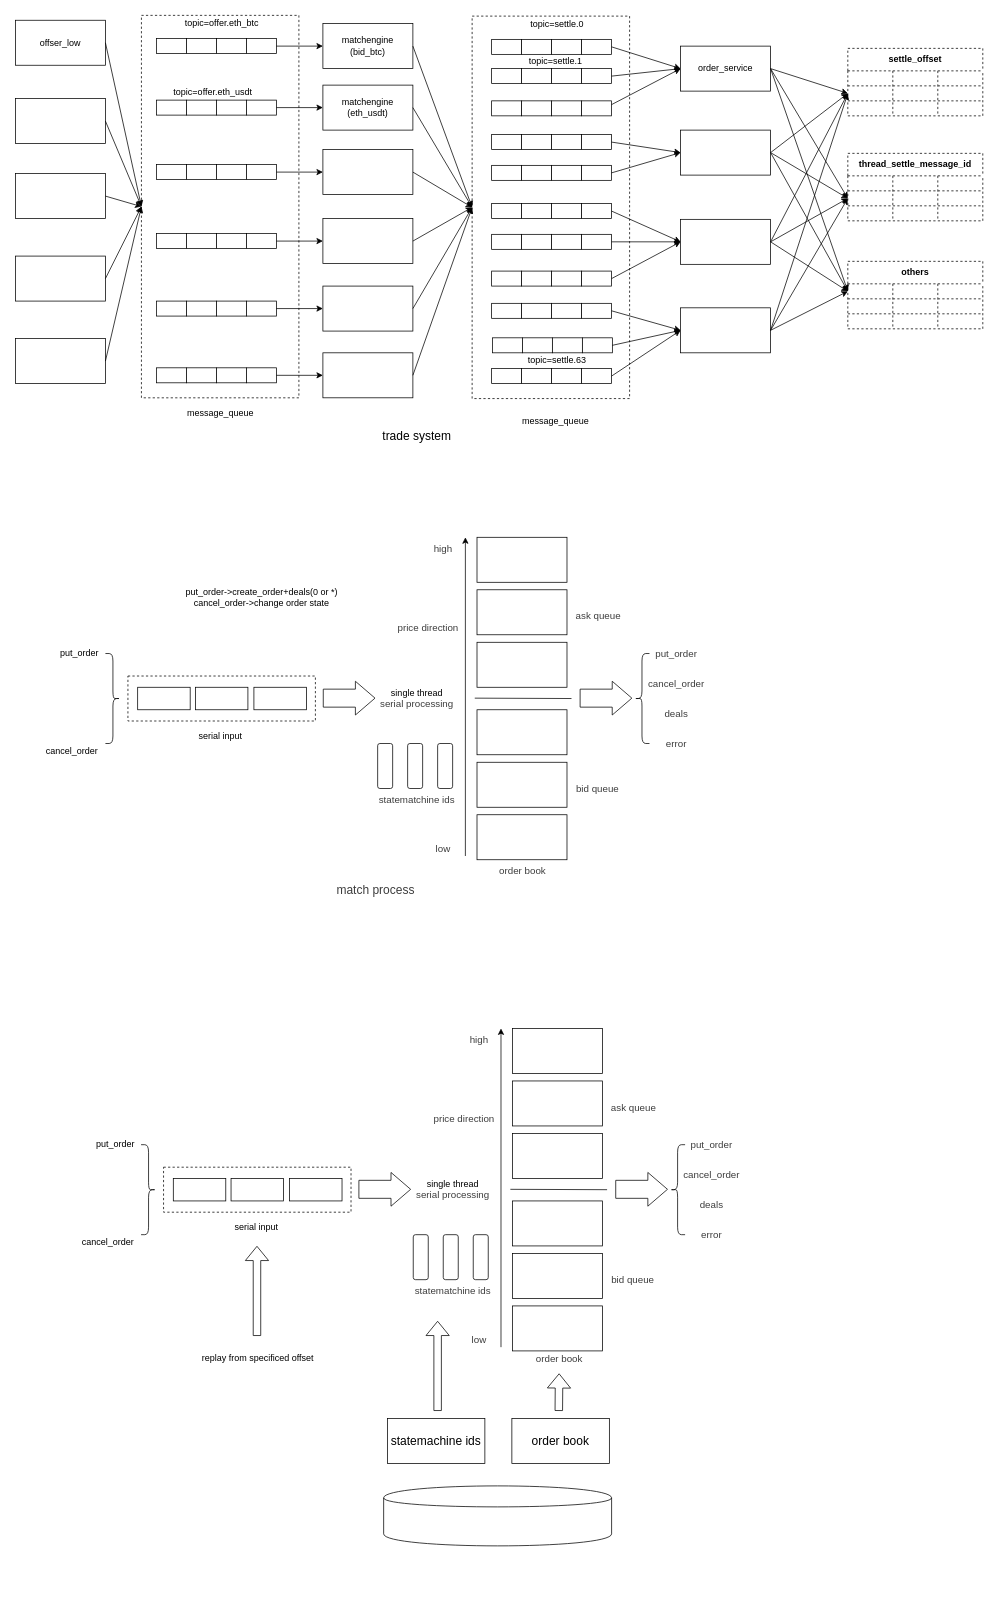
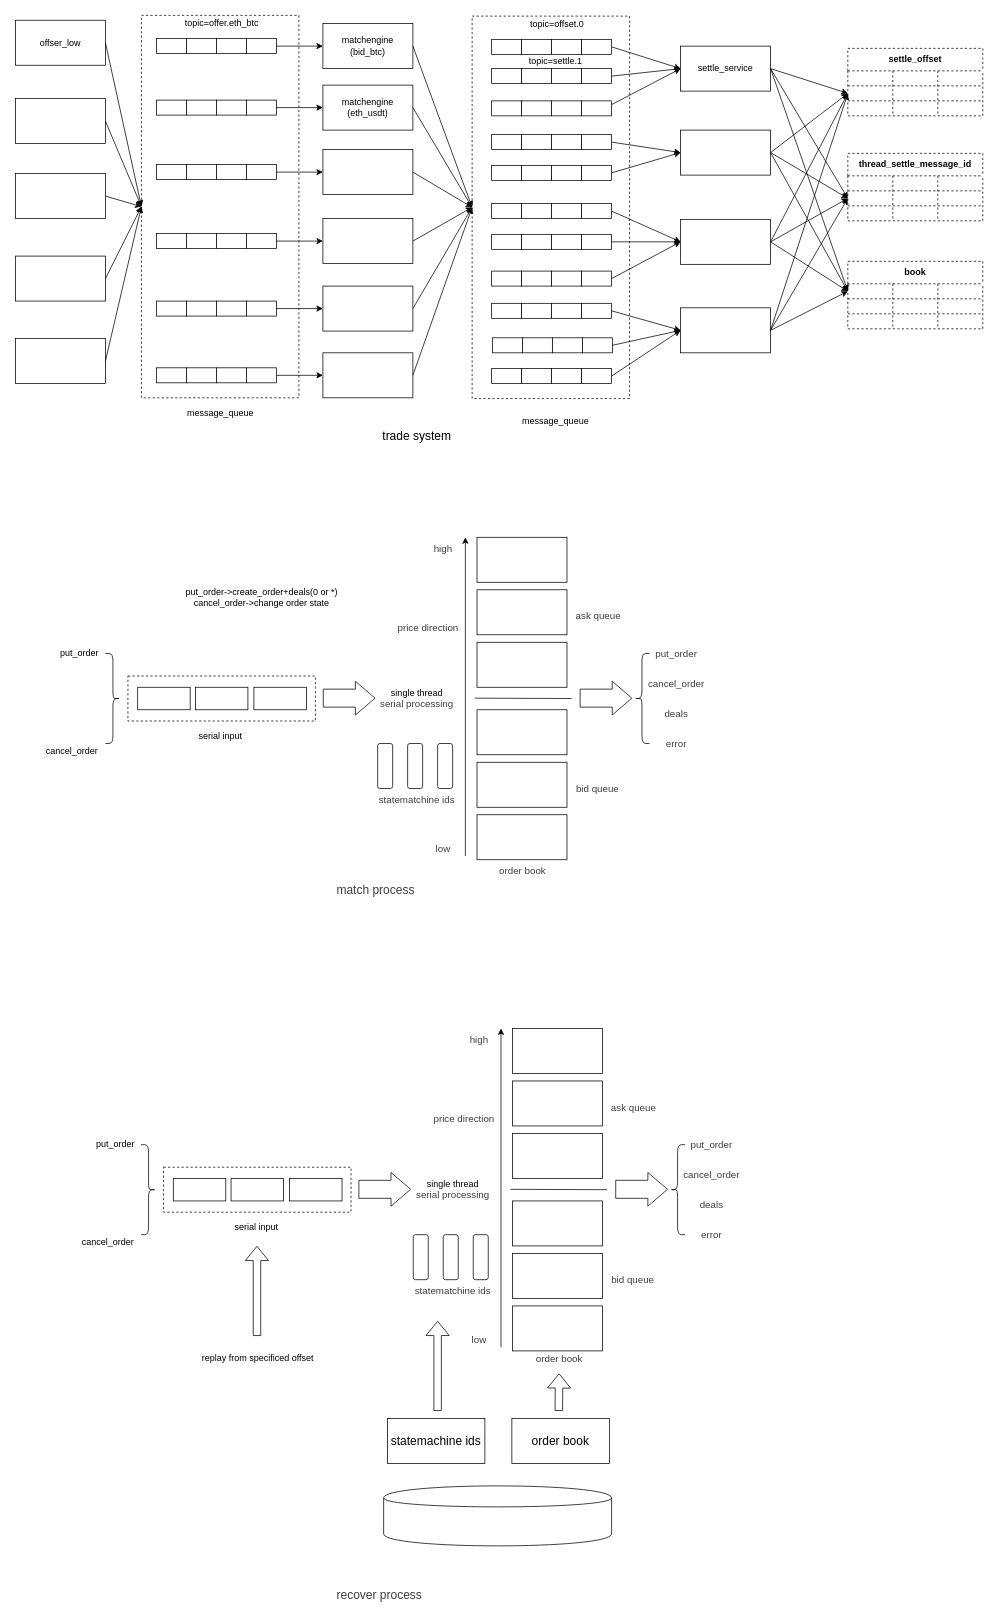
(557, 24) -> (557, 24)
(726, 69) -> (726, 69)
(213, 93) -> none
(915, 273) -> (915, 273)
(557, 360) -> none
none -> (379, 1595)
